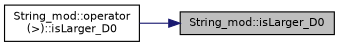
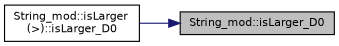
(72, 23) -> (72, 23)
